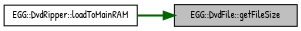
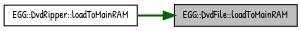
(236, 15) -> (236, 15)
